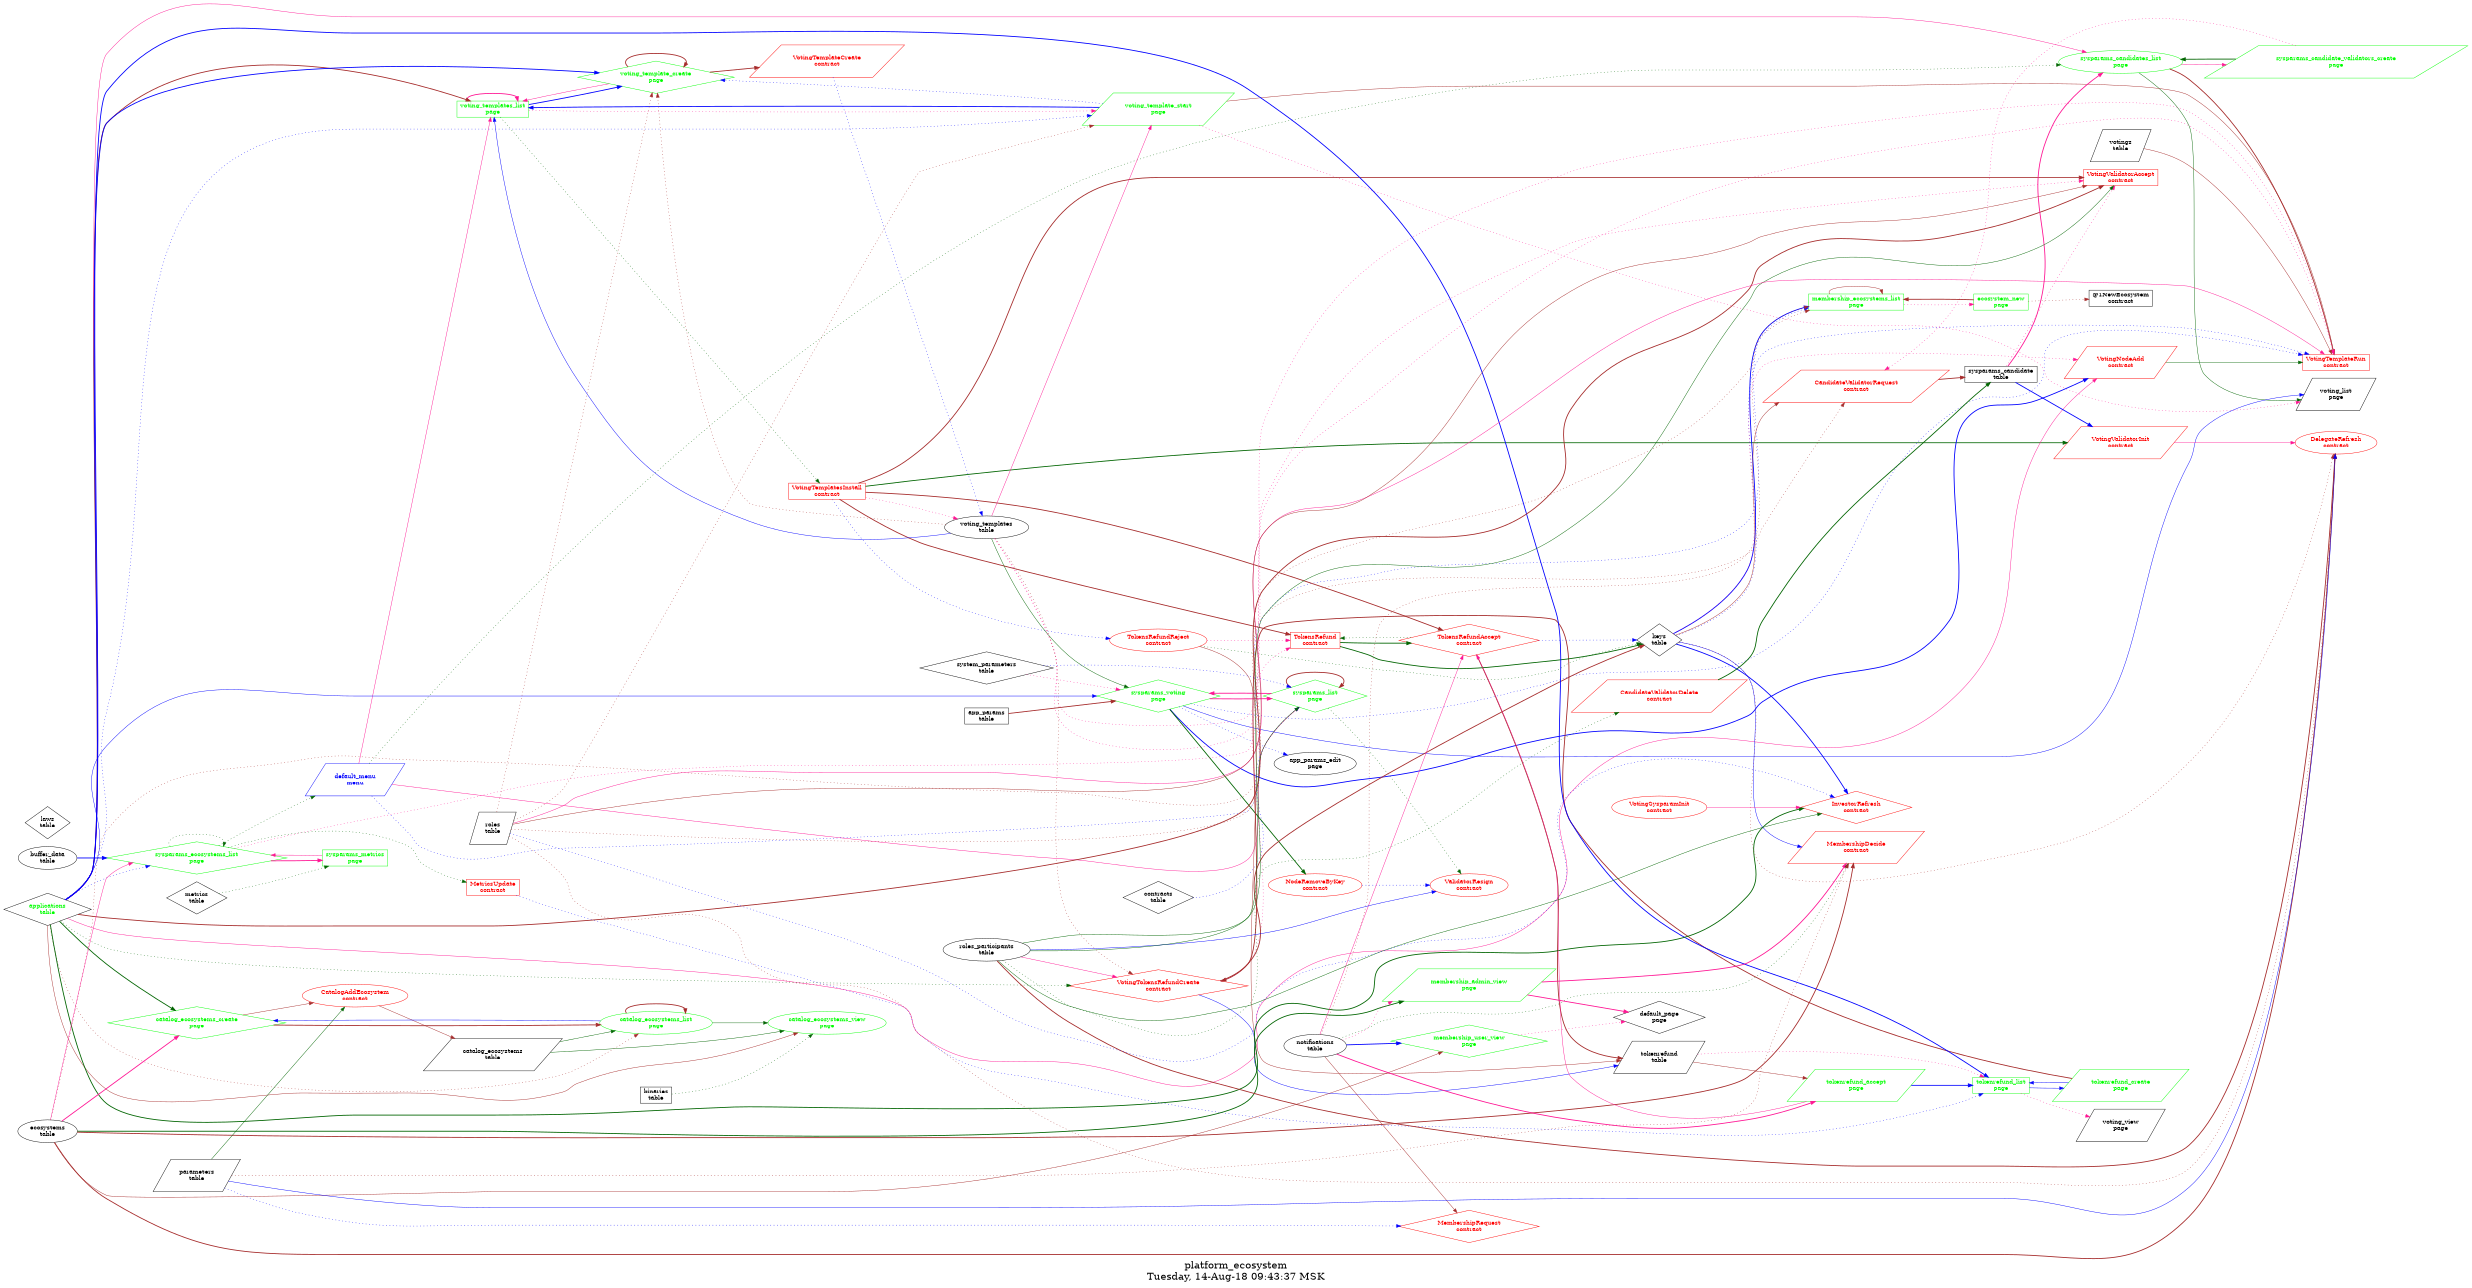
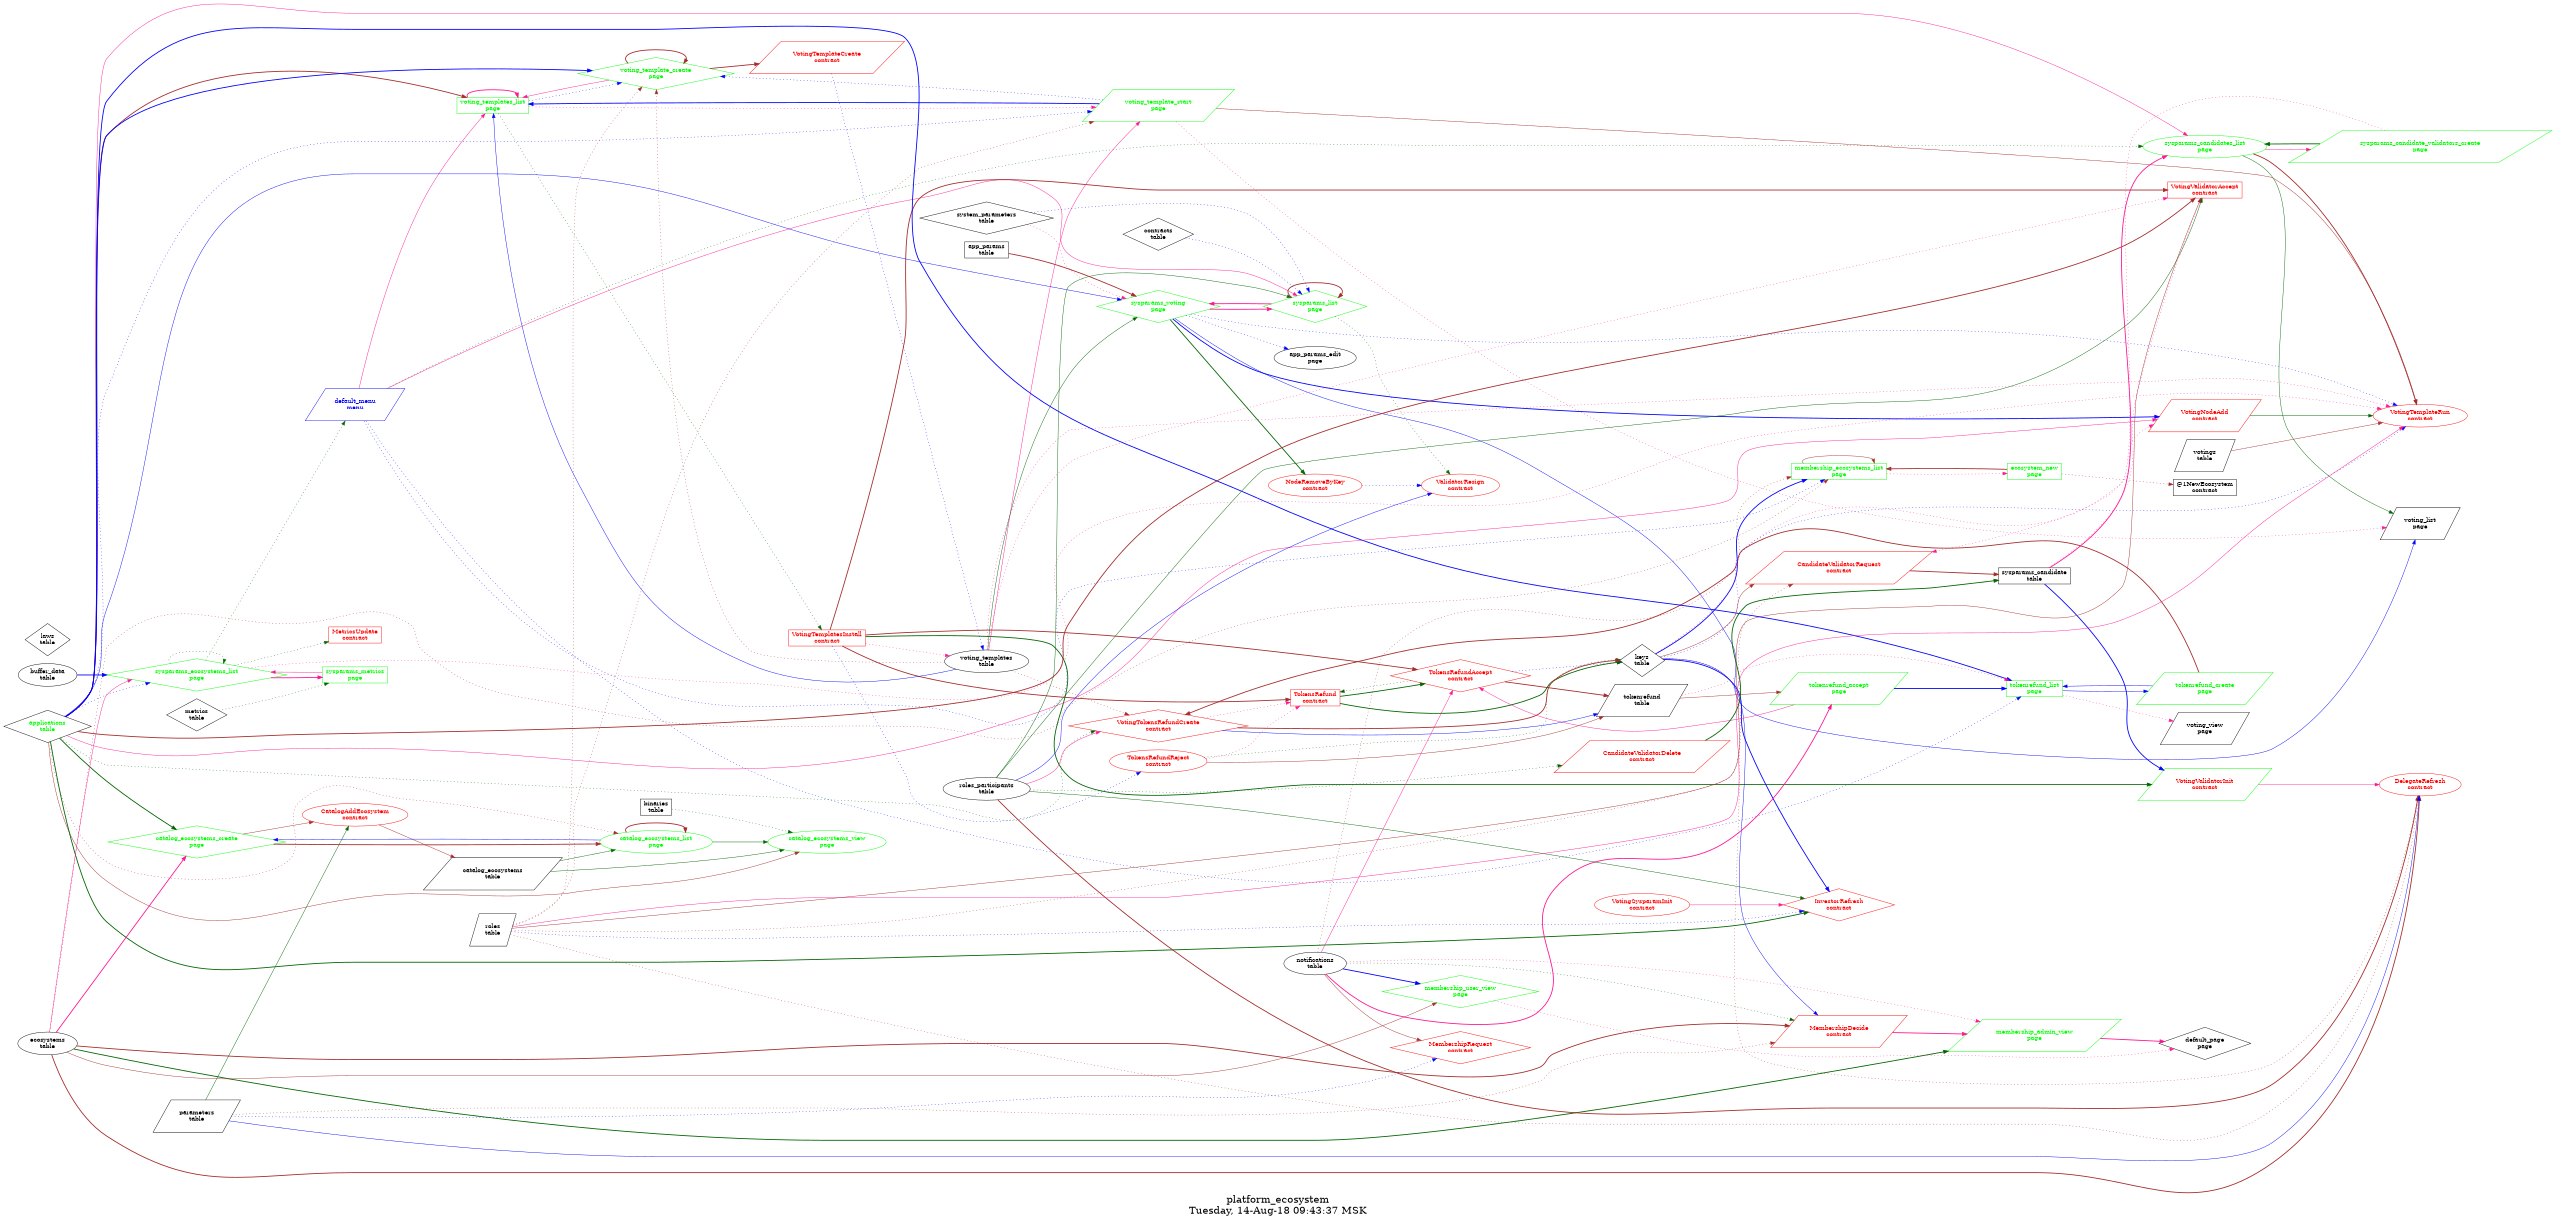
(573, 96) -> (573, 93)
(2336, 362) -> (2420, 416)
(2121, 443) -> (2205, 785)
(1713, 970) -> (1927, 1033)
(1227, 1113) -> (1086, 858)
